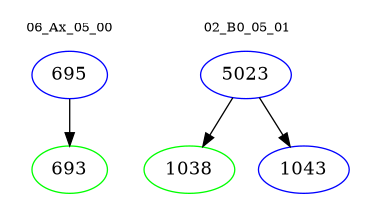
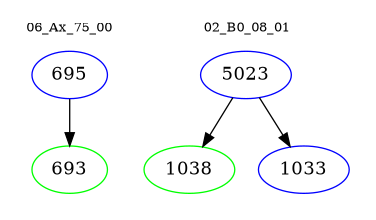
(70, 28) -> (70, 28)
(247, 28) -> (247, 28)
(304, 170) -> (304, 170)
